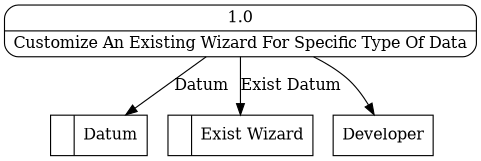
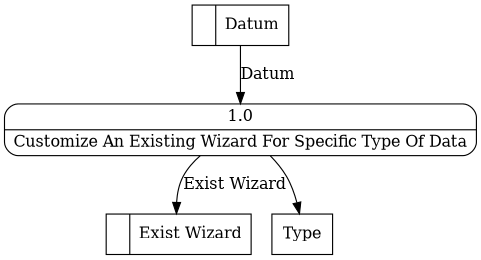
(171, 82) -> (240, 69)
(291, 86) -> (235, 185)
(383, 135) -> (302, 234)
